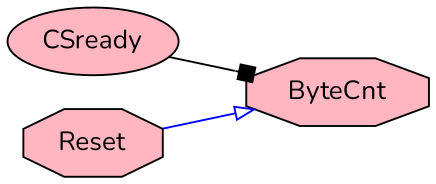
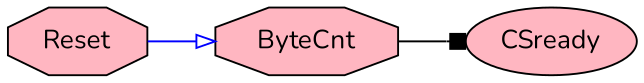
(202, 64) -> (422, 41)
